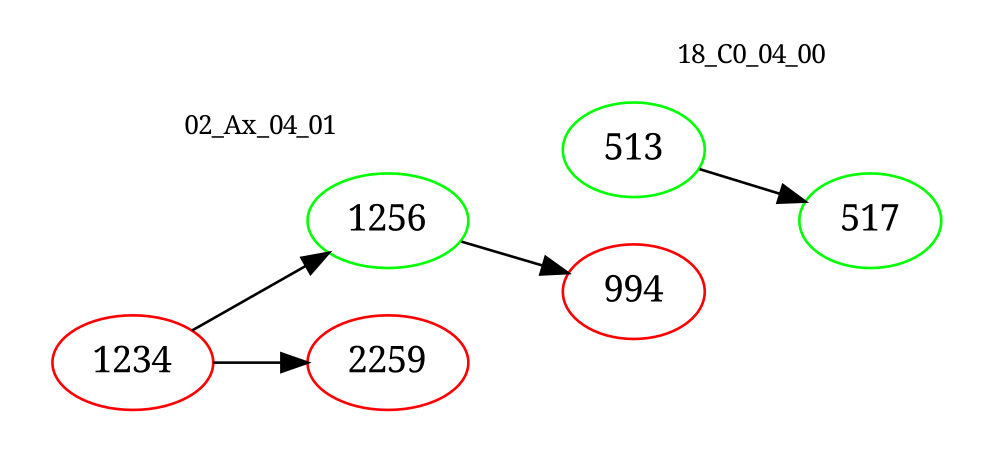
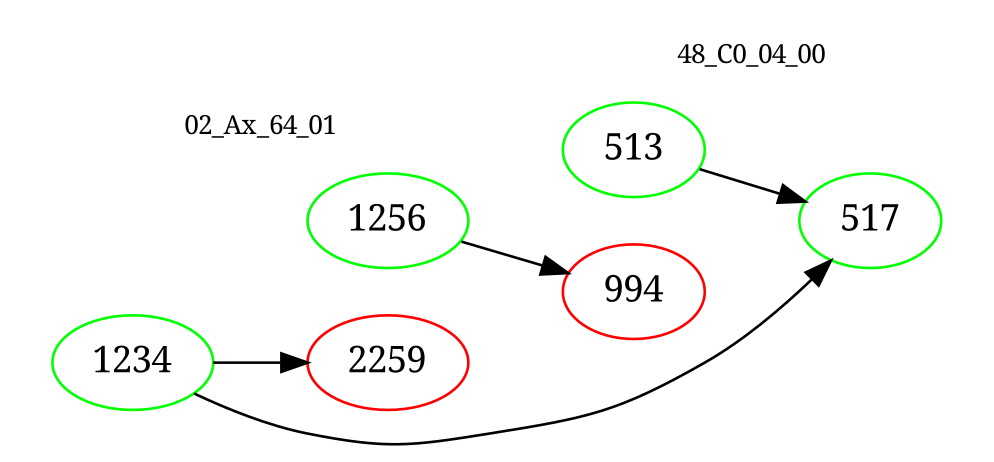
(752, 56) -> (752, 56)
(260, 127) -> (260, 127)
(249, 298) -> (519, 429)
(133, 363) -> (133, 363)
